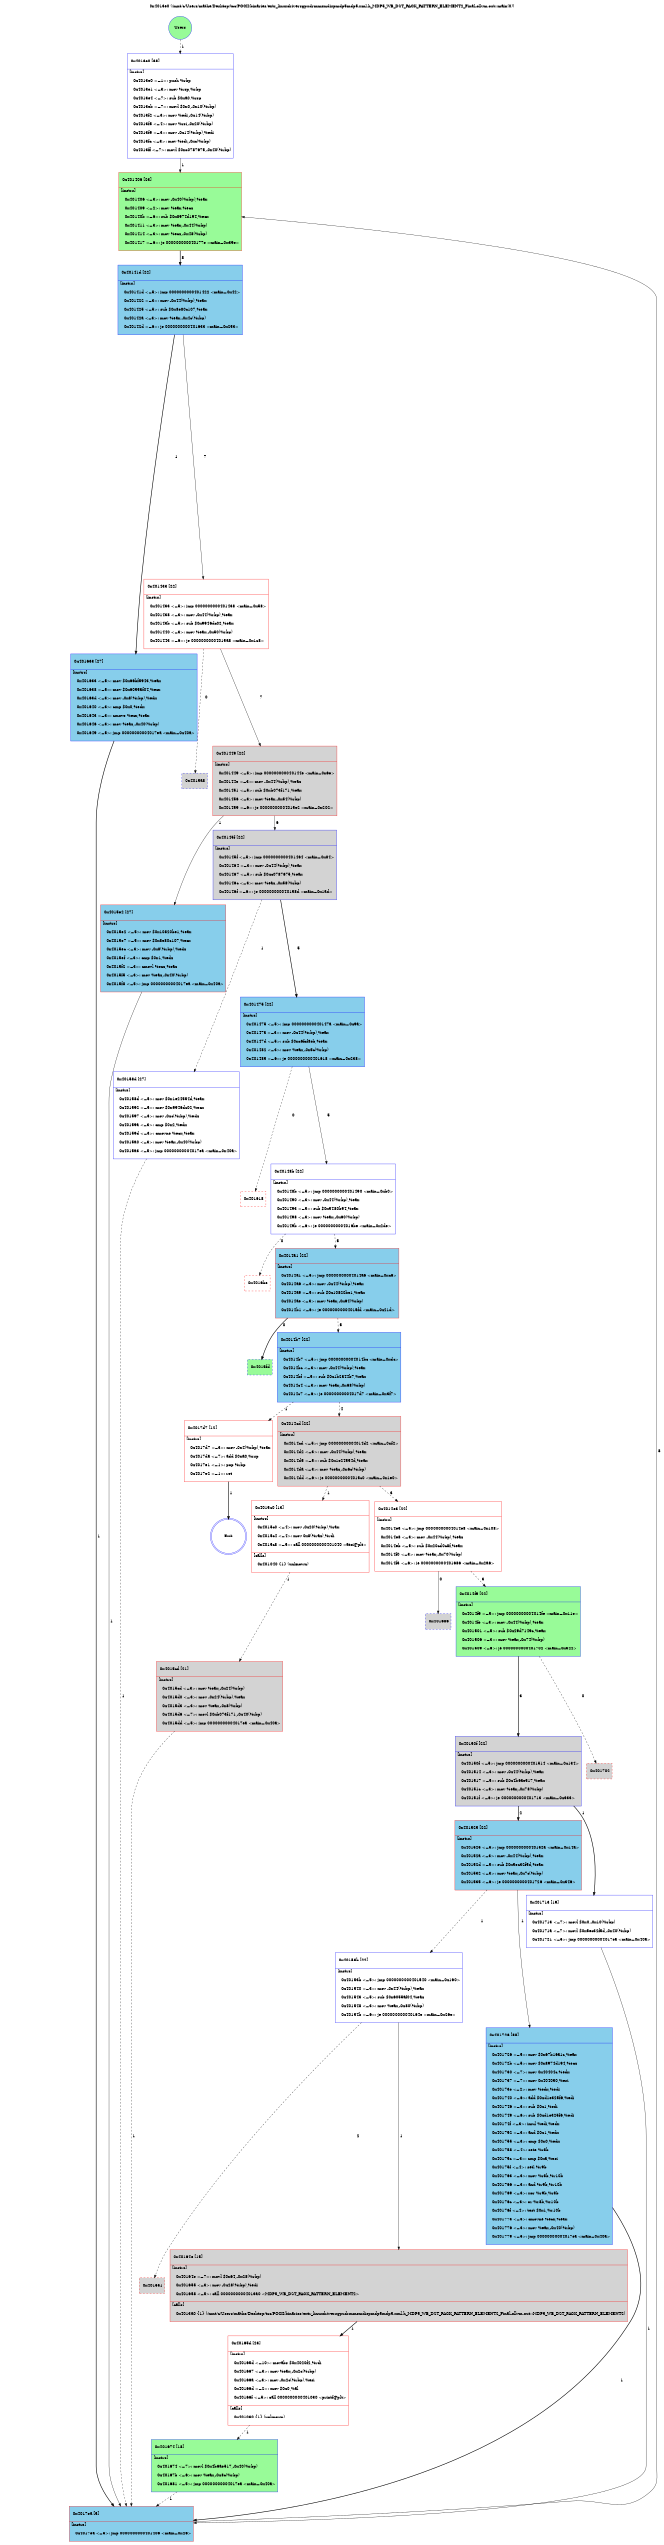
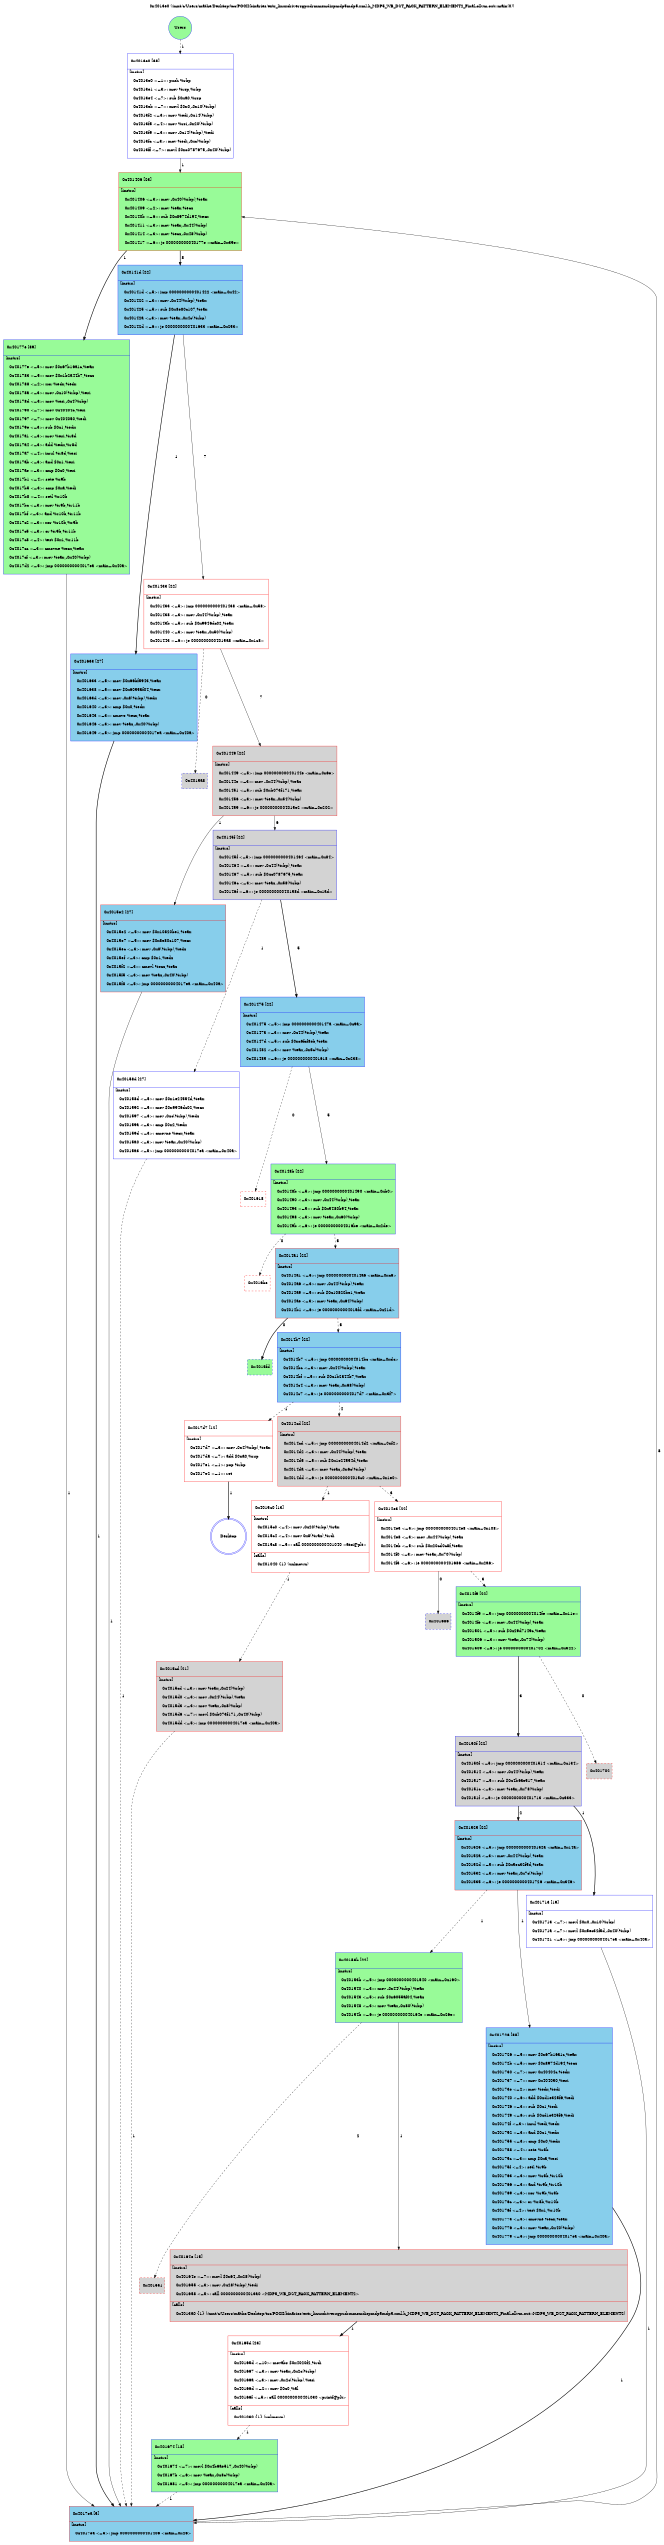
none -> (67, 457)
(333, 1199) -> (333, 1199)
(228, 1536) -> (228, 1536)
(399, 1988) -> (399, 1988)
